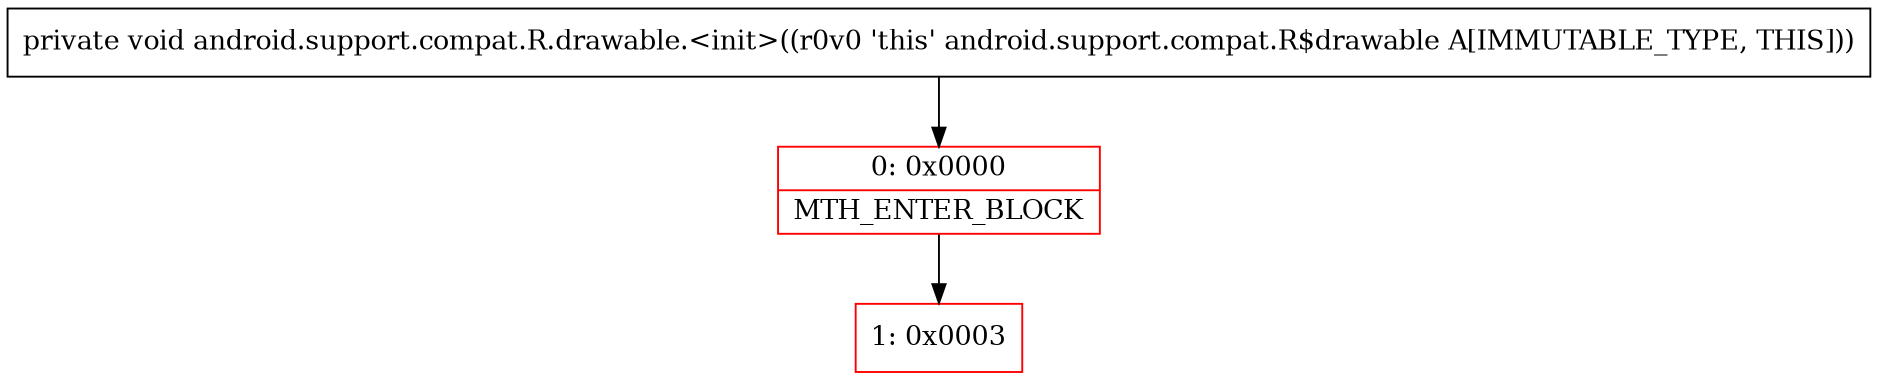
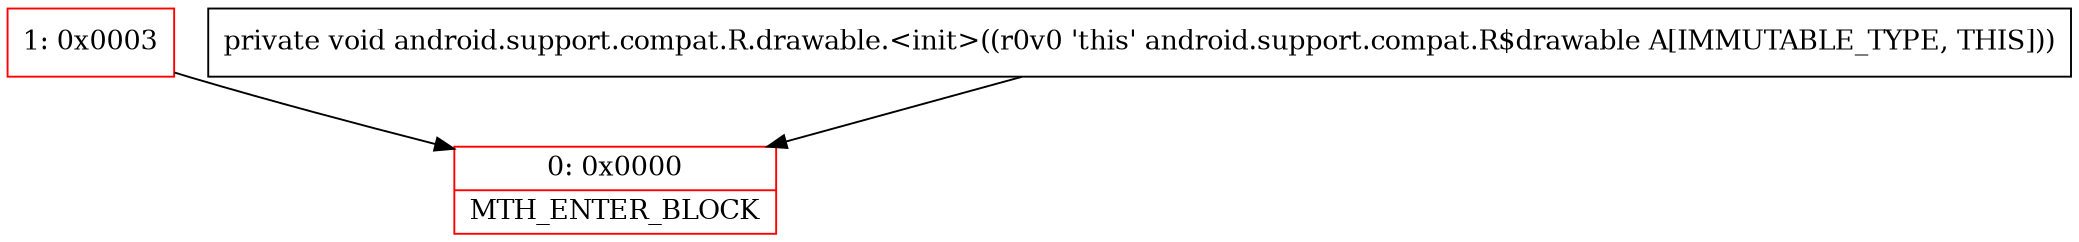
(939, 259) -> (305, 110)
